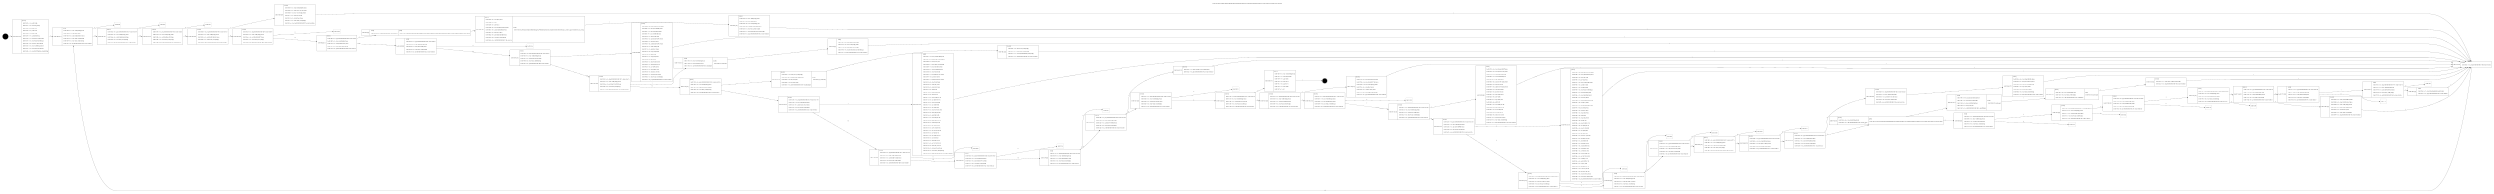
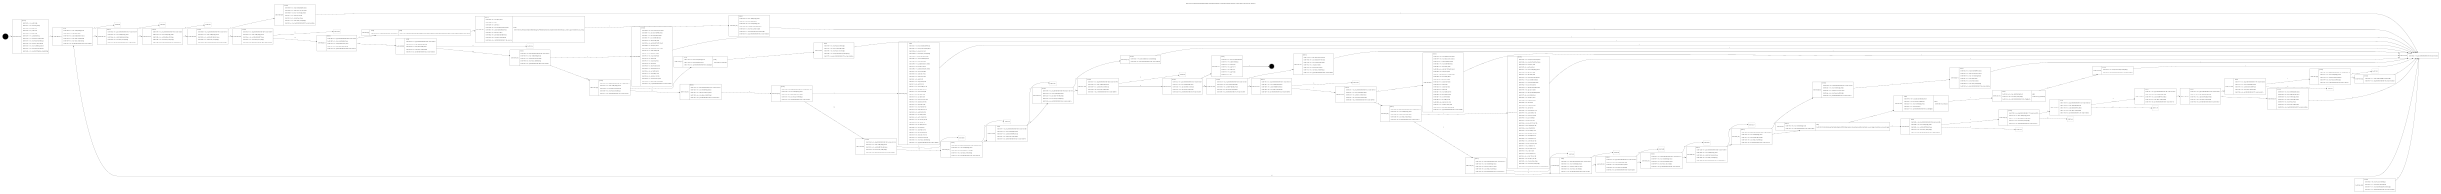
(799, 79) -> none
(2253, 106) -> none
